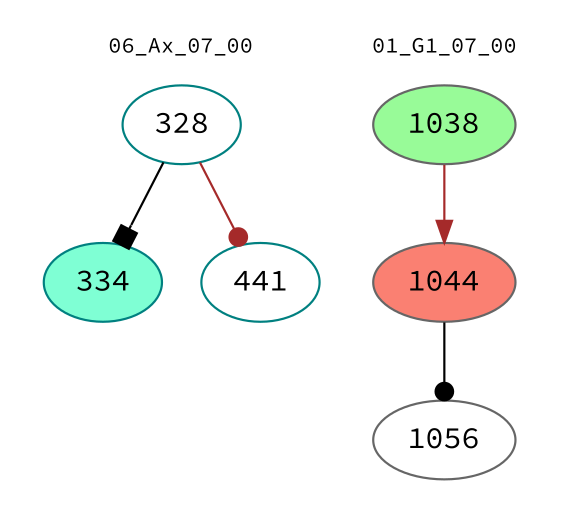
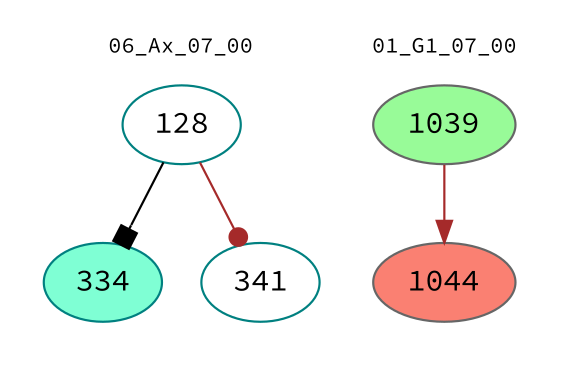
(182, 125) -> (182, 125)
(444, 125) -> (444, 125)
(260, 282) -> (260, 282)
(444, 440) -> none
